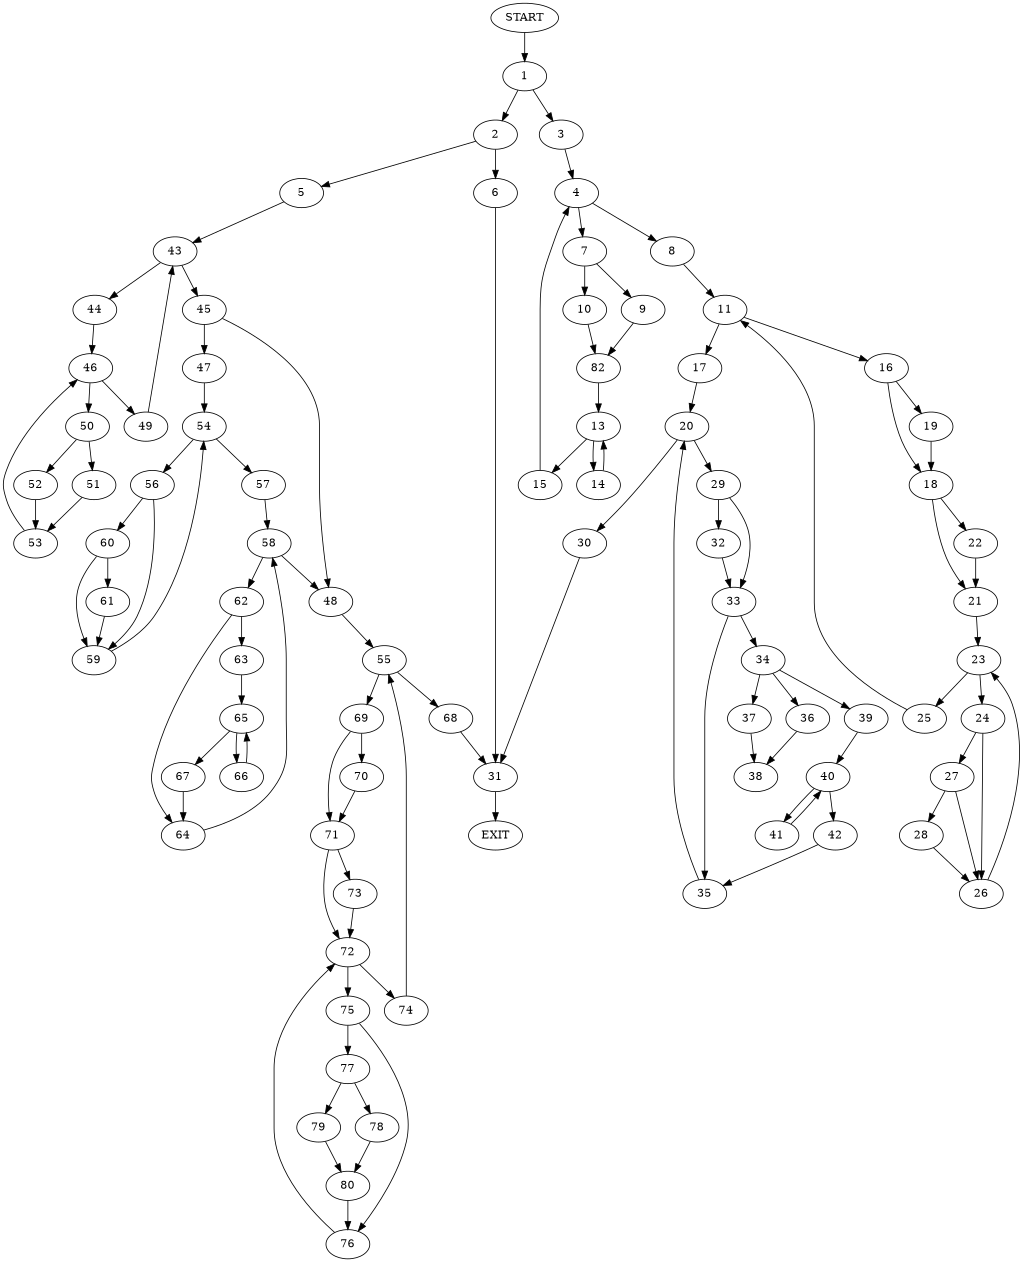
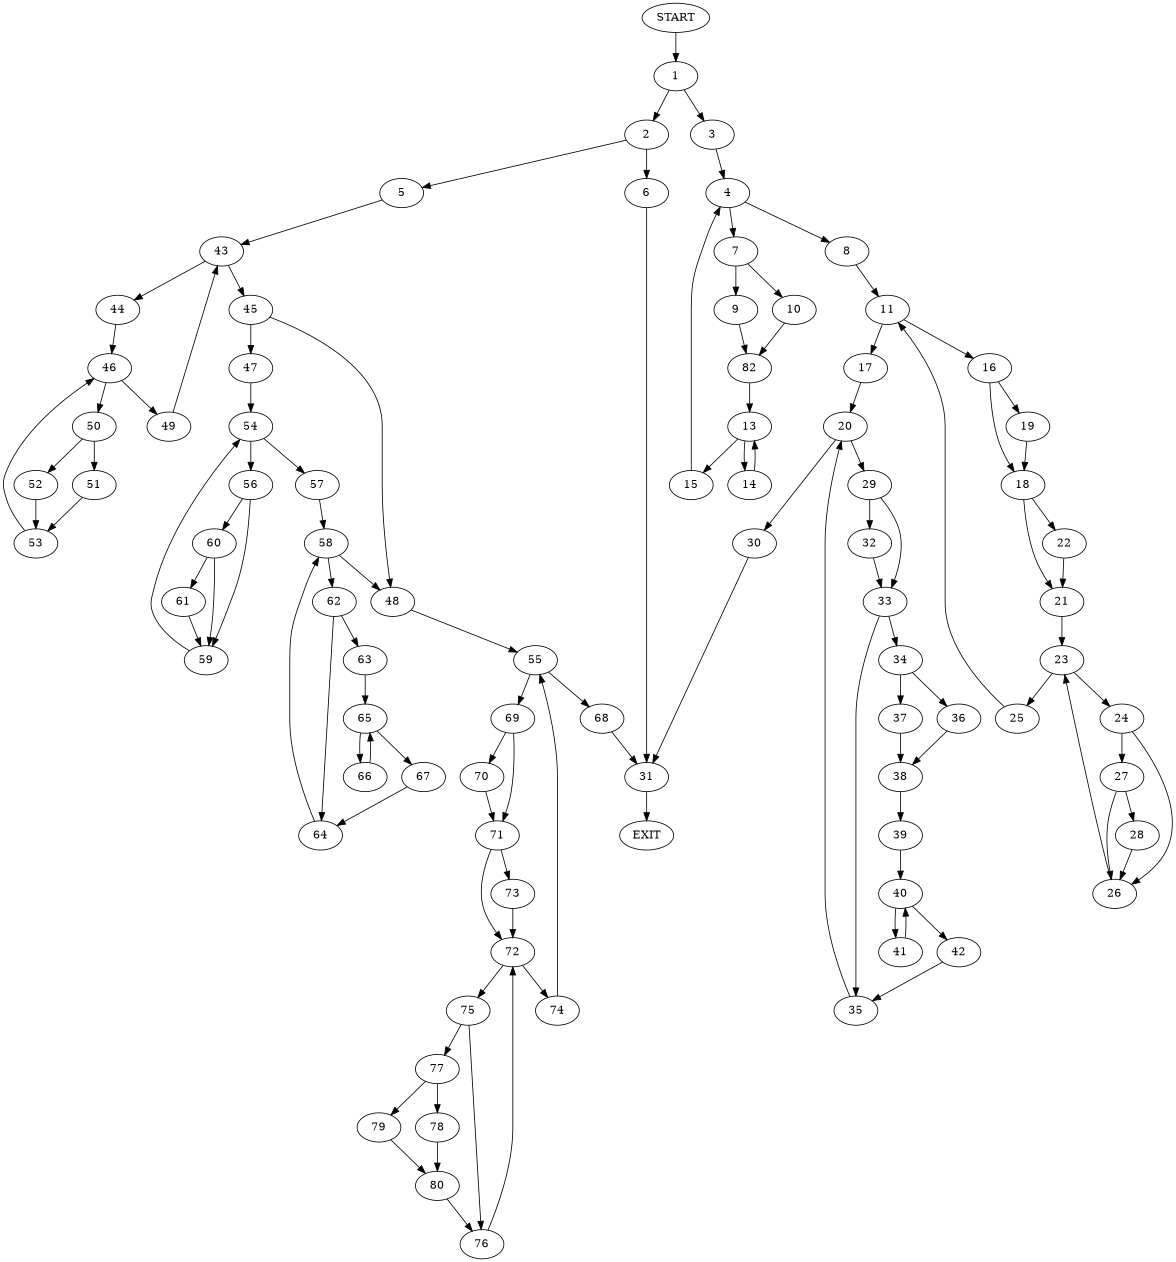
(811, 687) -> (900, 802)
